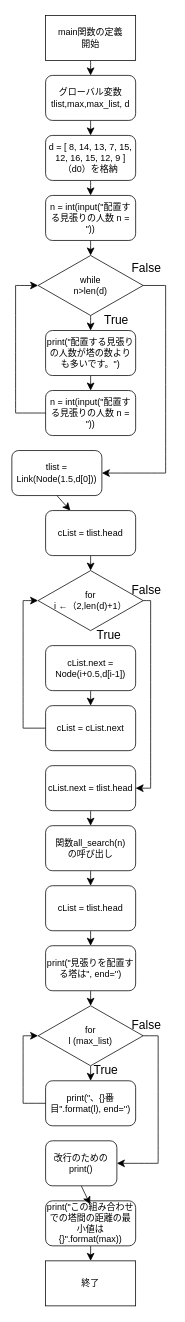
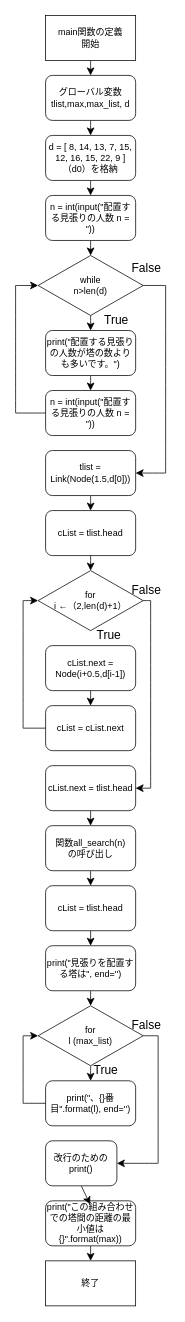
(90, 158) -> (90, 158)
(57, 473) -> (90, 473)
